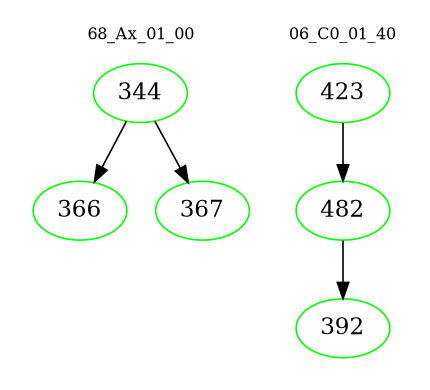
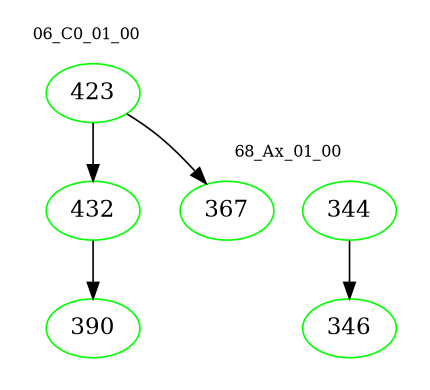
(343, 35) -> (87, 35)
(168, 145) -> (178, 153)
(80, 211) -> (350, 328)
(343, 211) -> (93, 211)
(343, 328) -> (93, 328)
